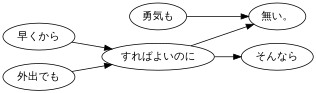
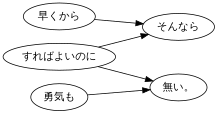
(88, 45) -> (115, 21)
(39, 77) -> none
